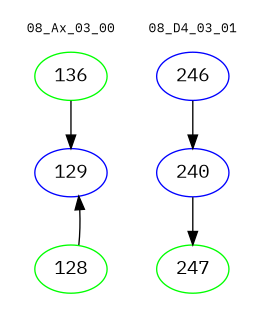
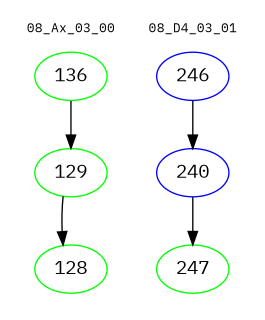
(71, 173) -> (71, 173)
(80, 228) -> (62, 214)
